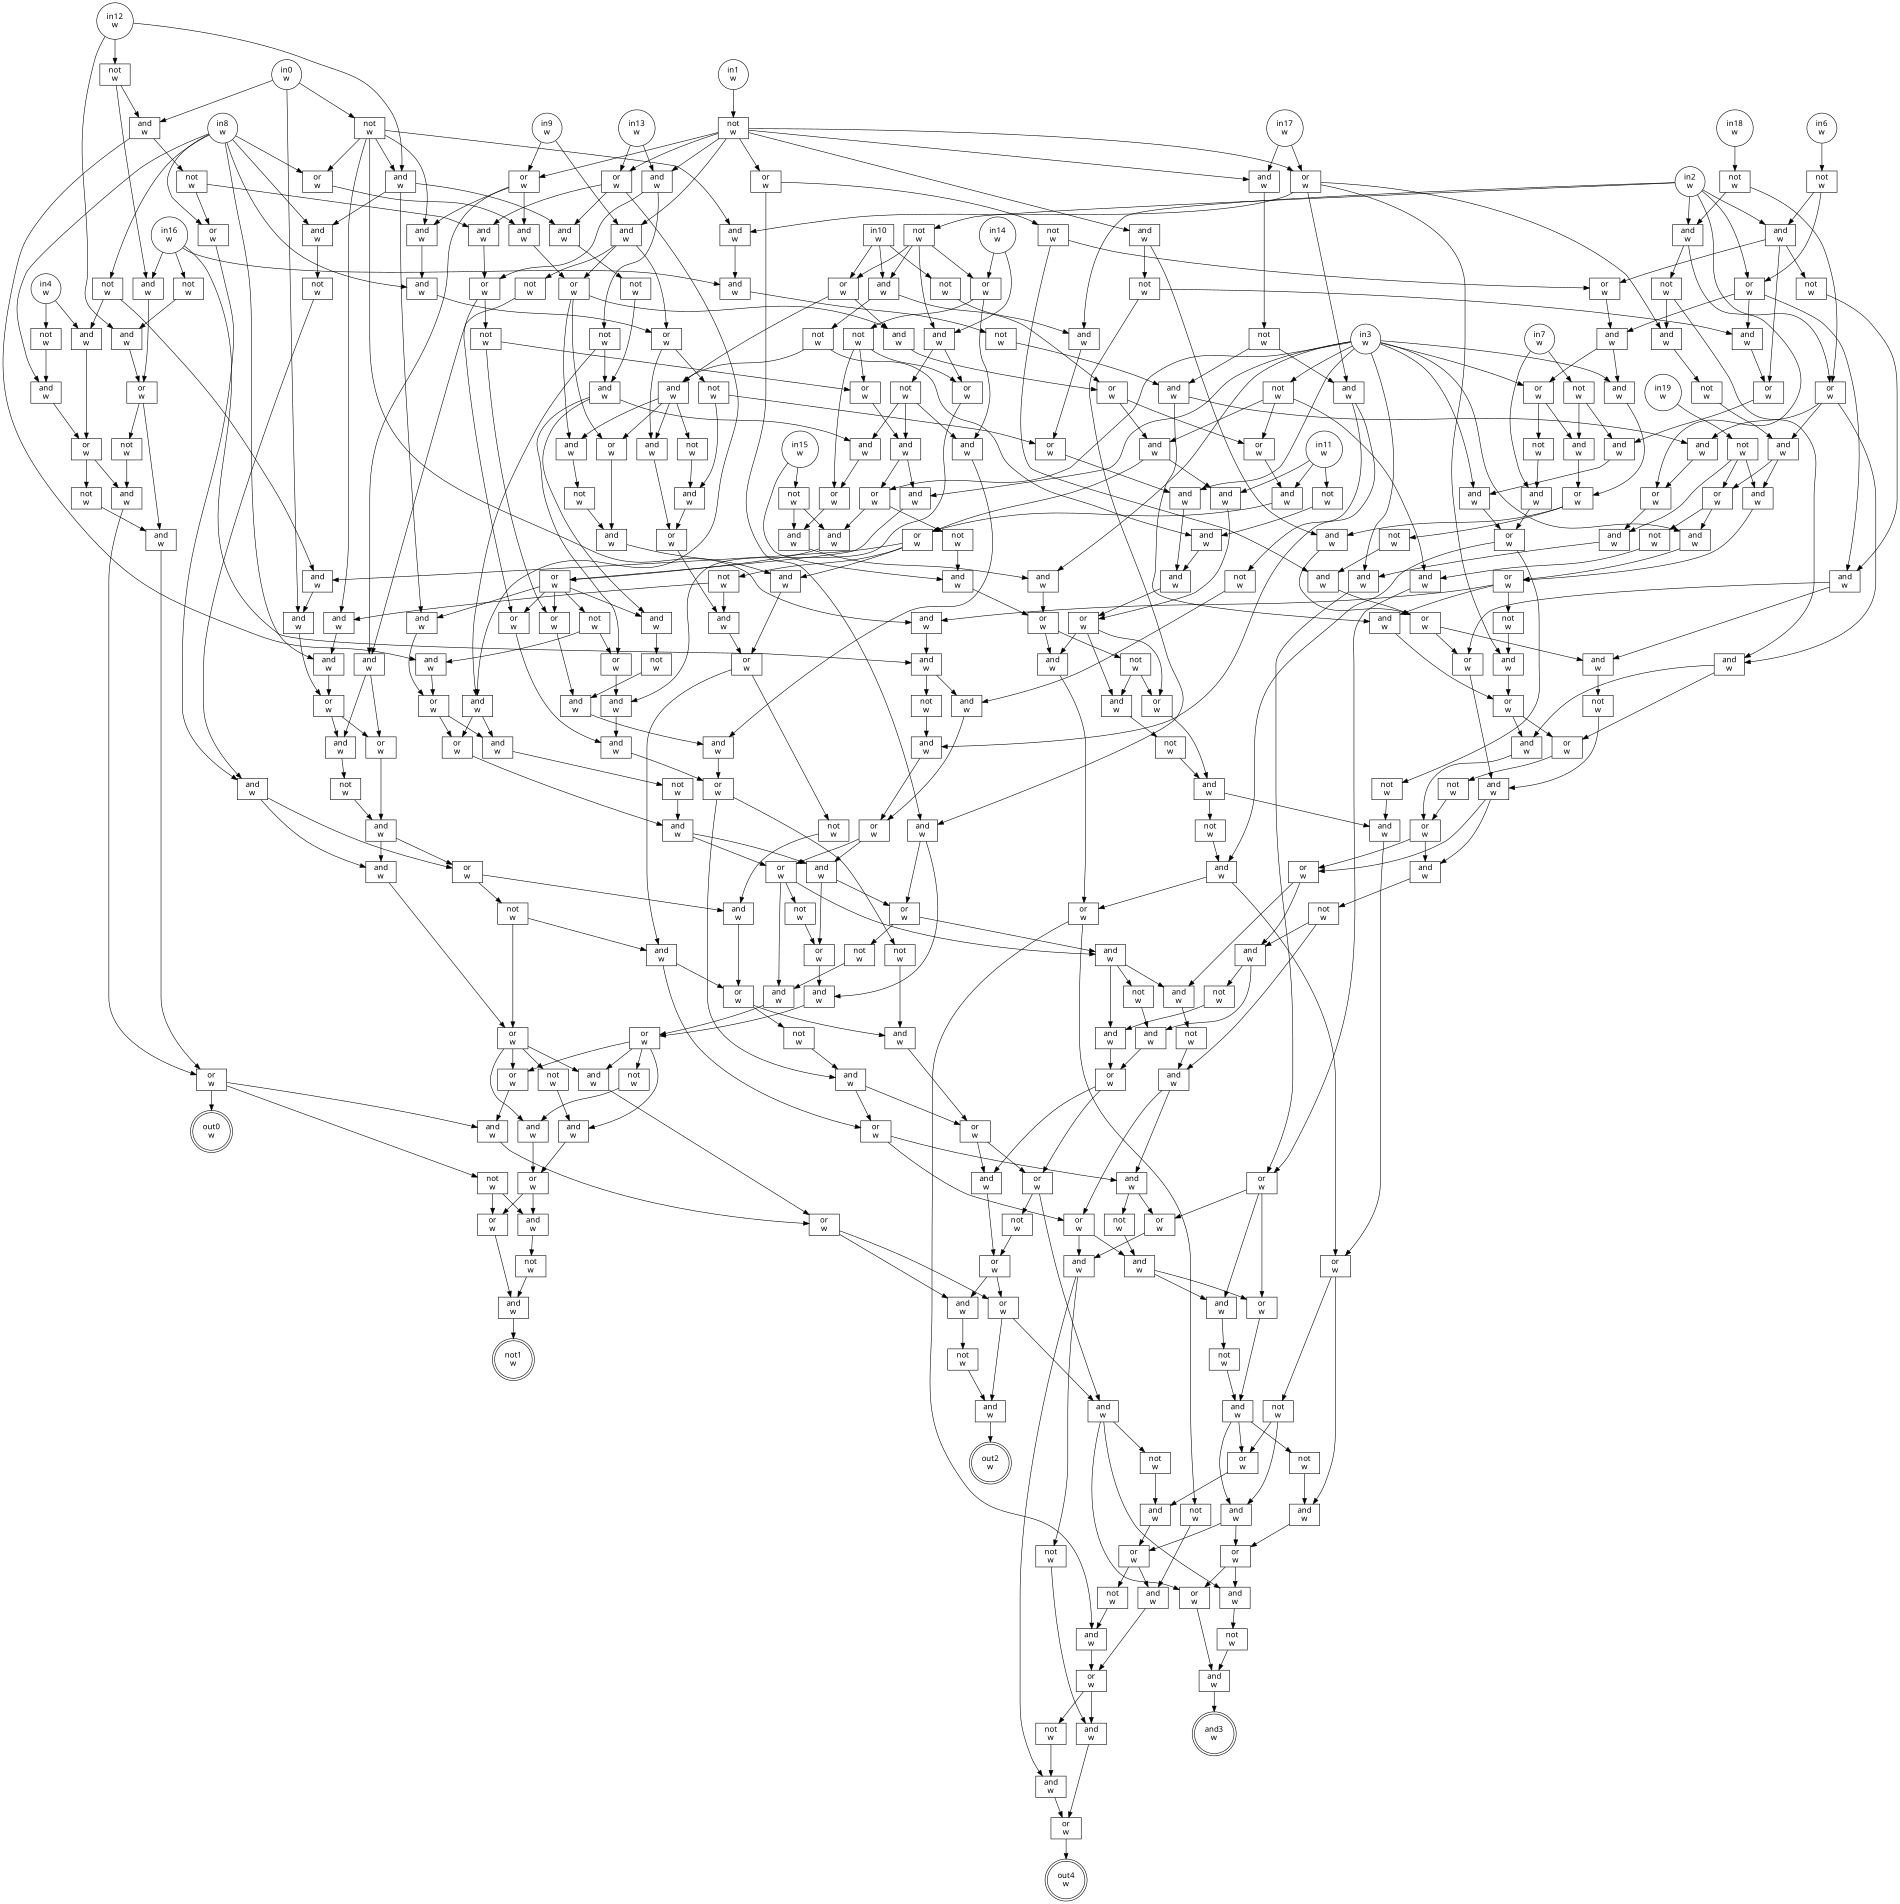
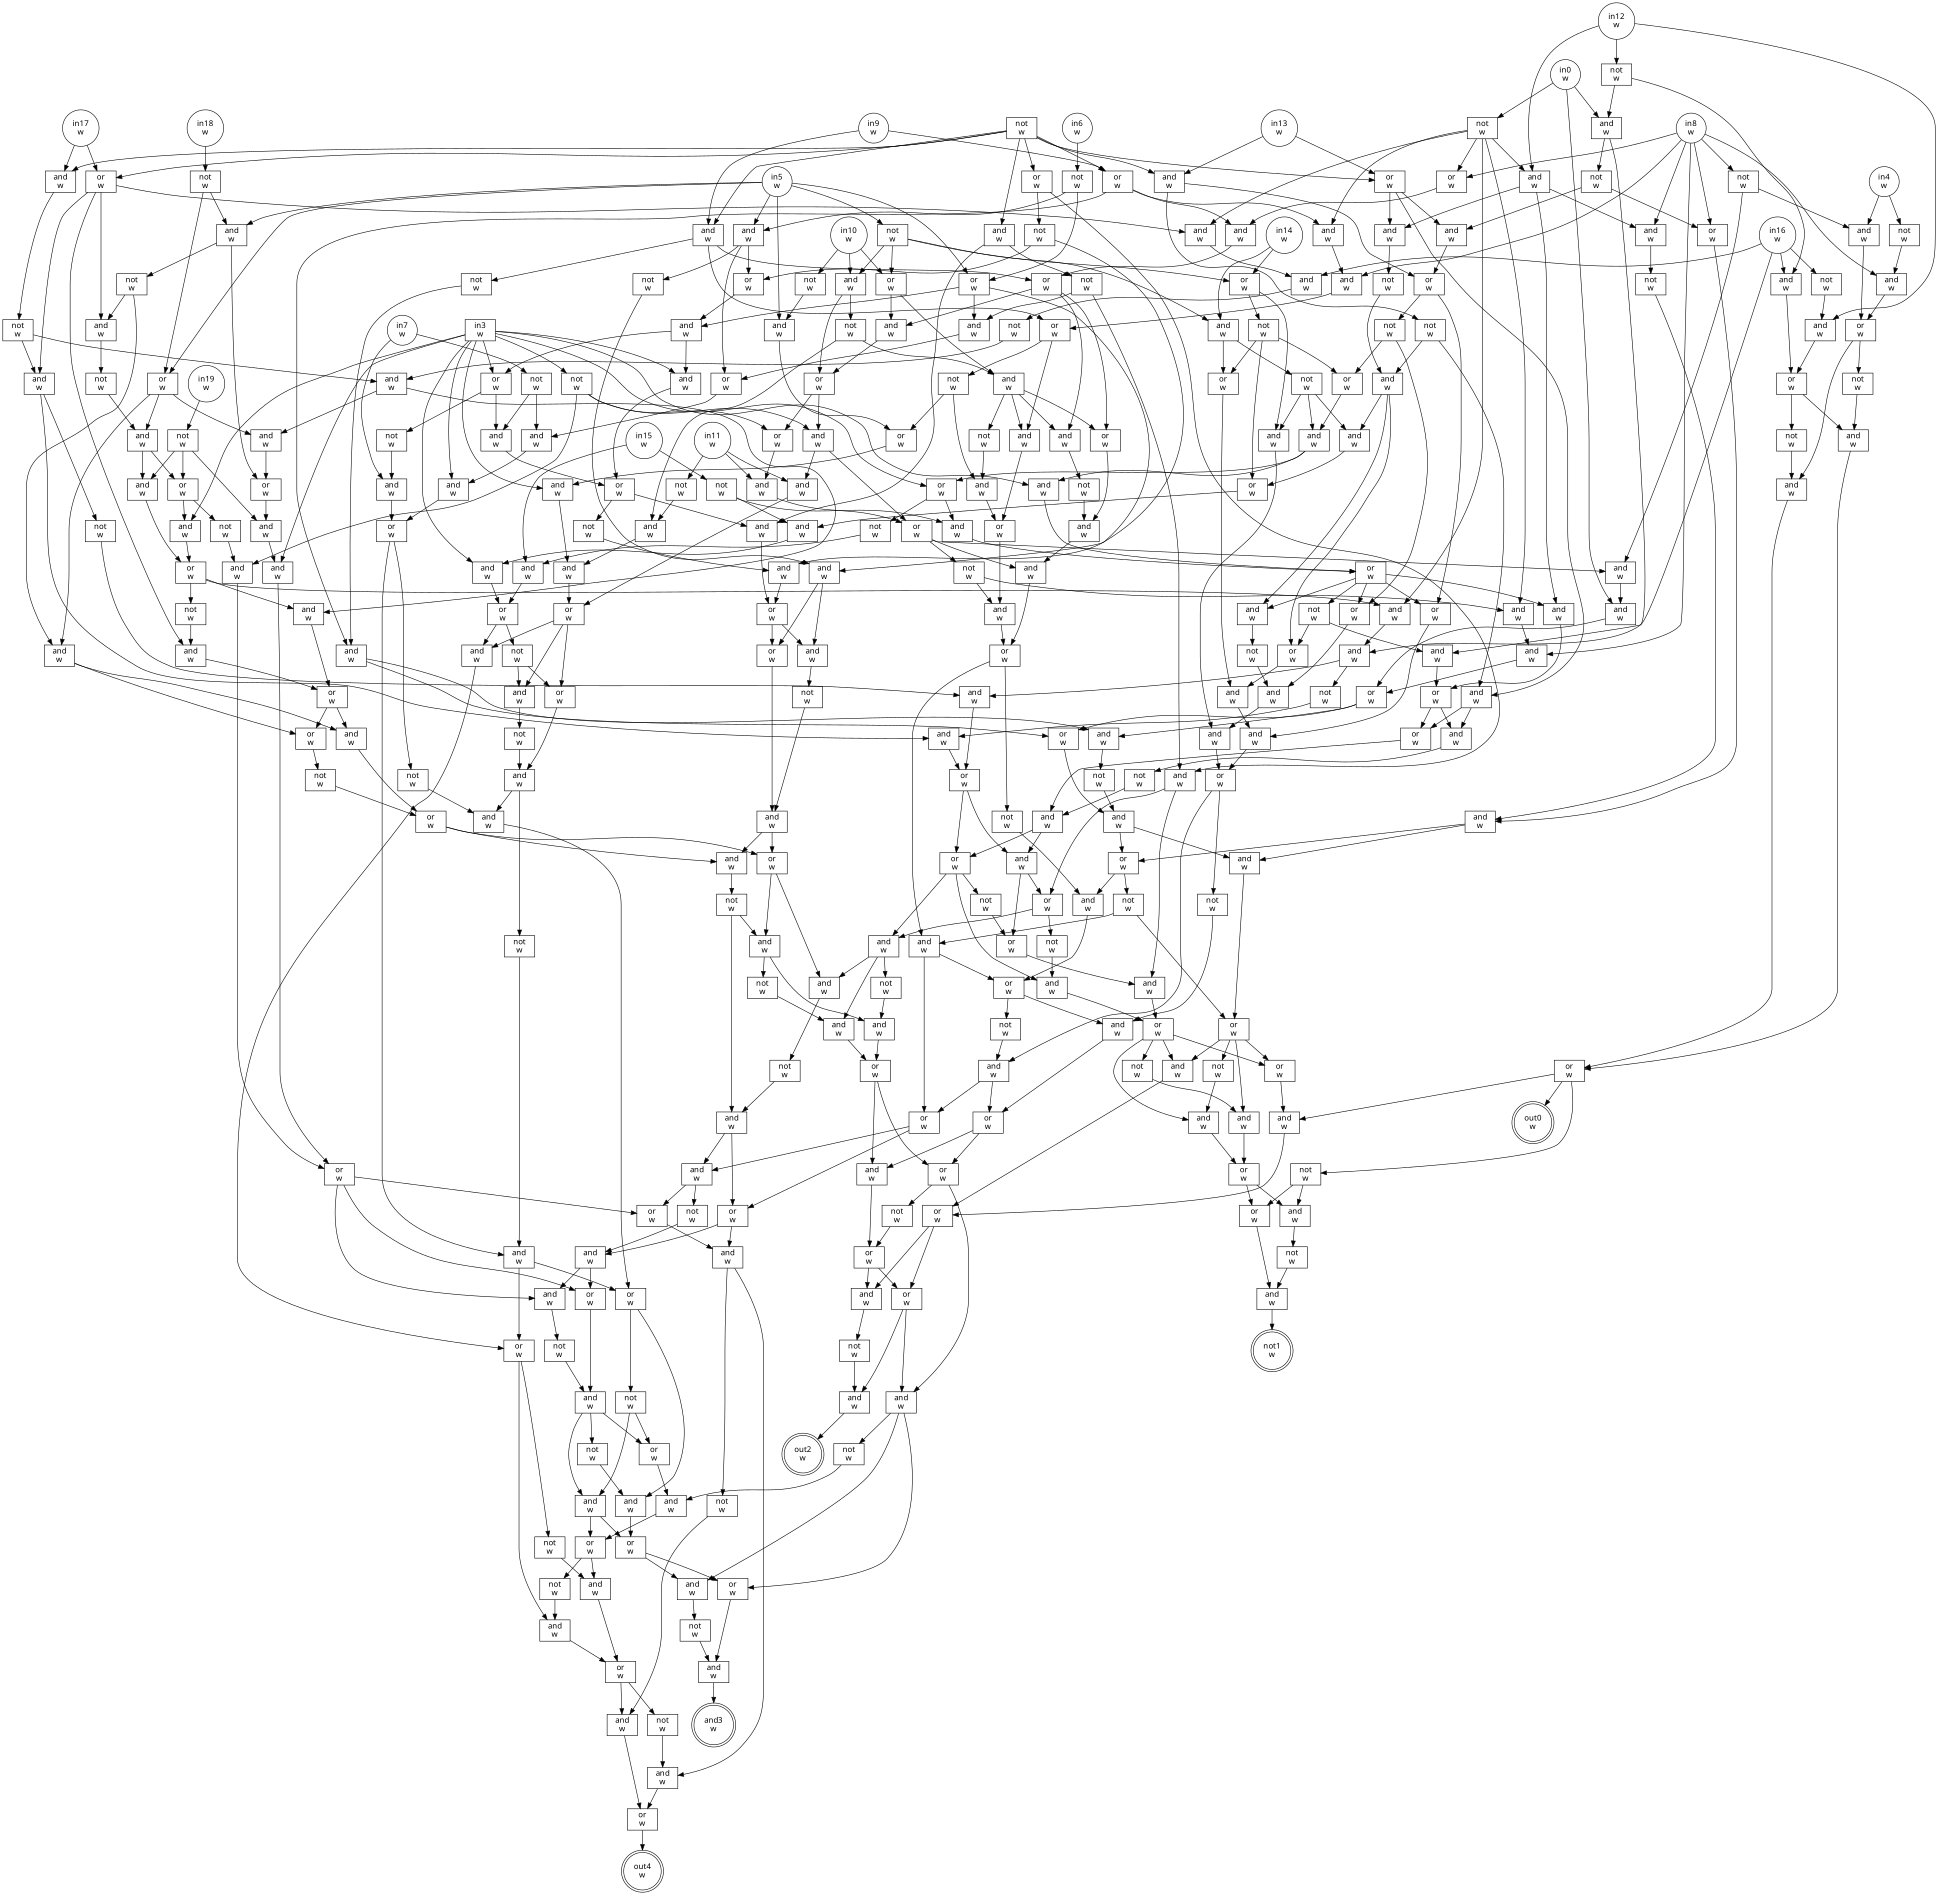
(733, 75) -> none
(1690, 182) -> (777, 182)
(879, 235) -> (849, 235)
(1366, 339) -> (480, 330)
